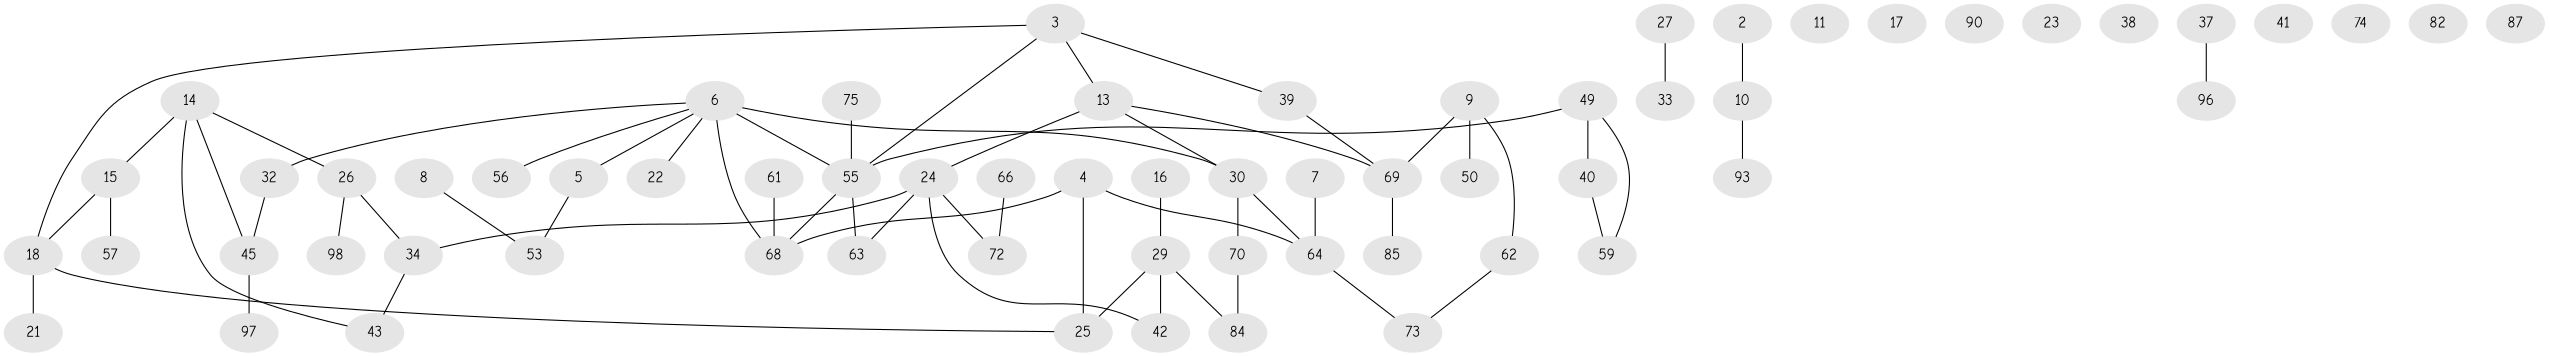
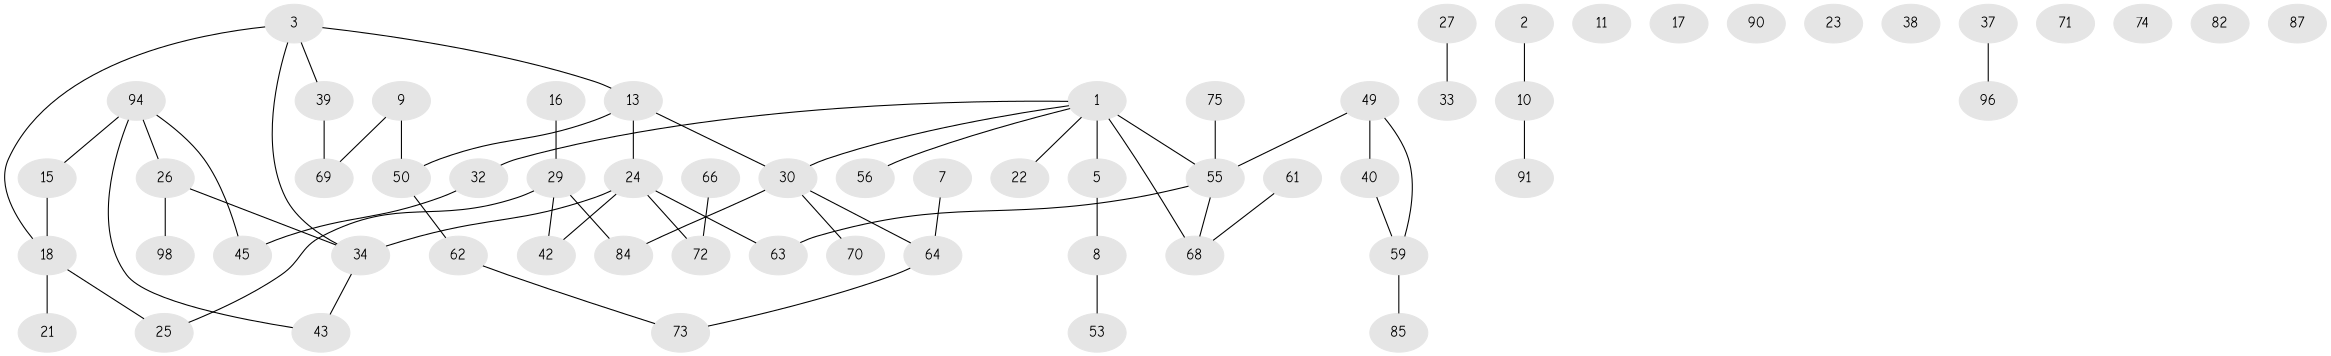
(2284, 24) -> (2066, 24)
(190, 101) -> (136, 101)
(715, 101) -> (1097, 101)
(953, 101) -> (274, 155)
(1216, 122) -> (517, 140)
(1512, 174) -> (431, 219)
(1083, 178) -> none
(1742, 178) -> (1524, 178)
(557, 217) -> (1097, 217)
(1392, 217) -> (1399, 294)
(111, 256) -> none
(1238, 294) -> (715, 213)
(249, 333) -> none
